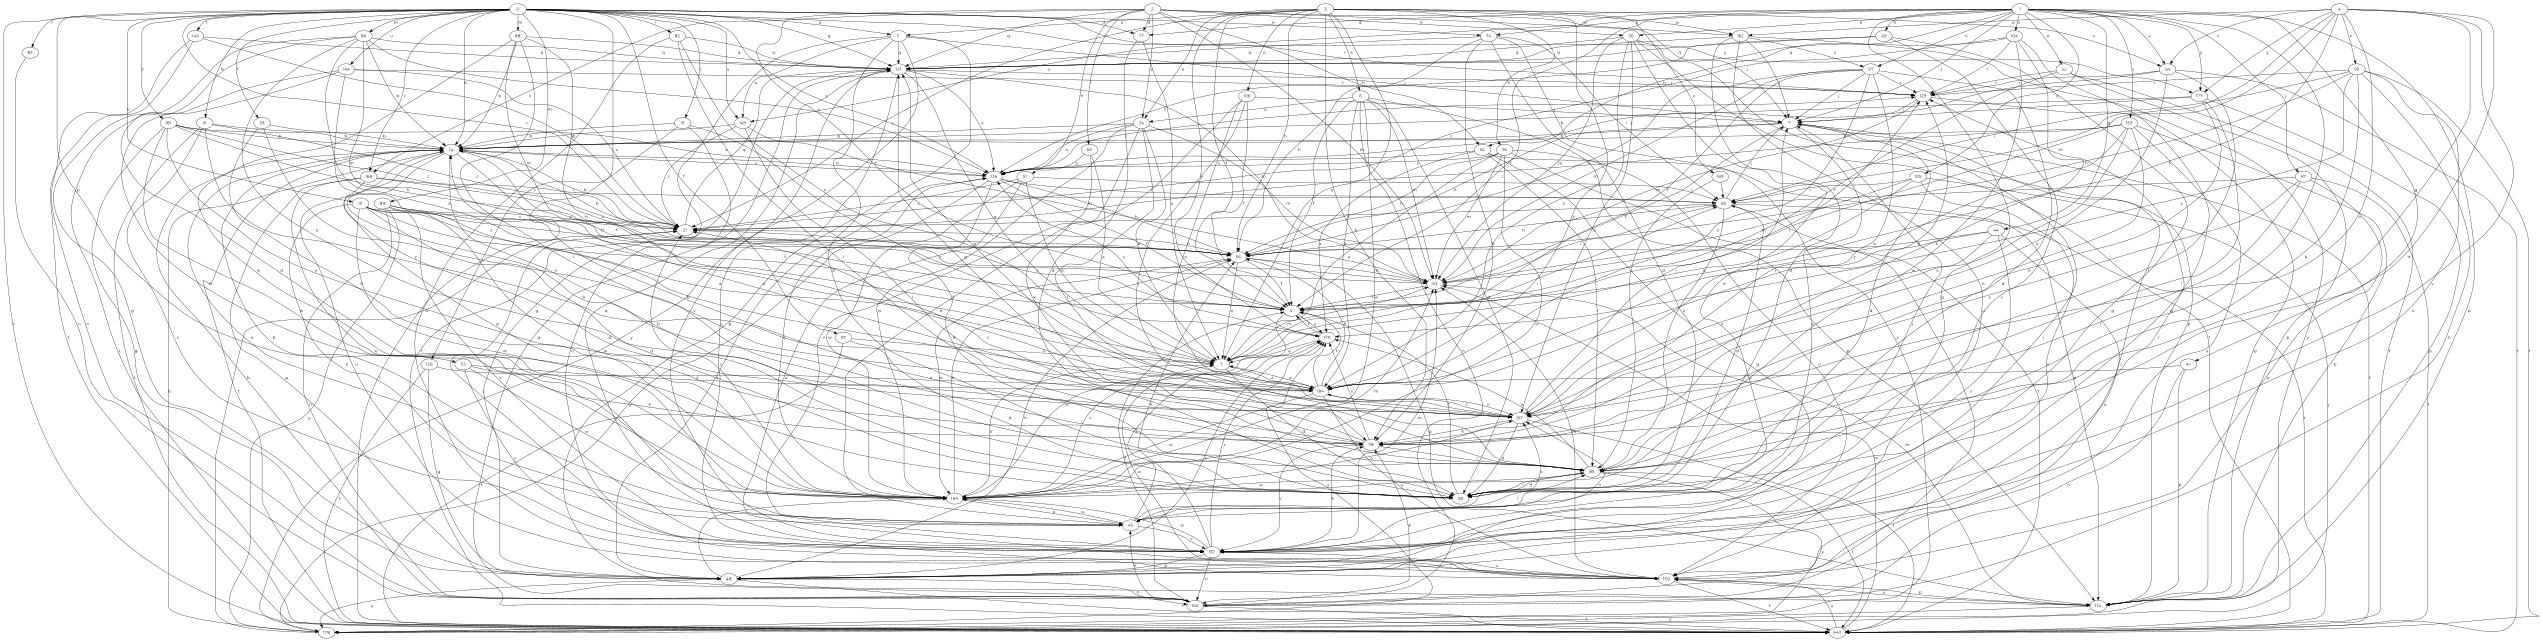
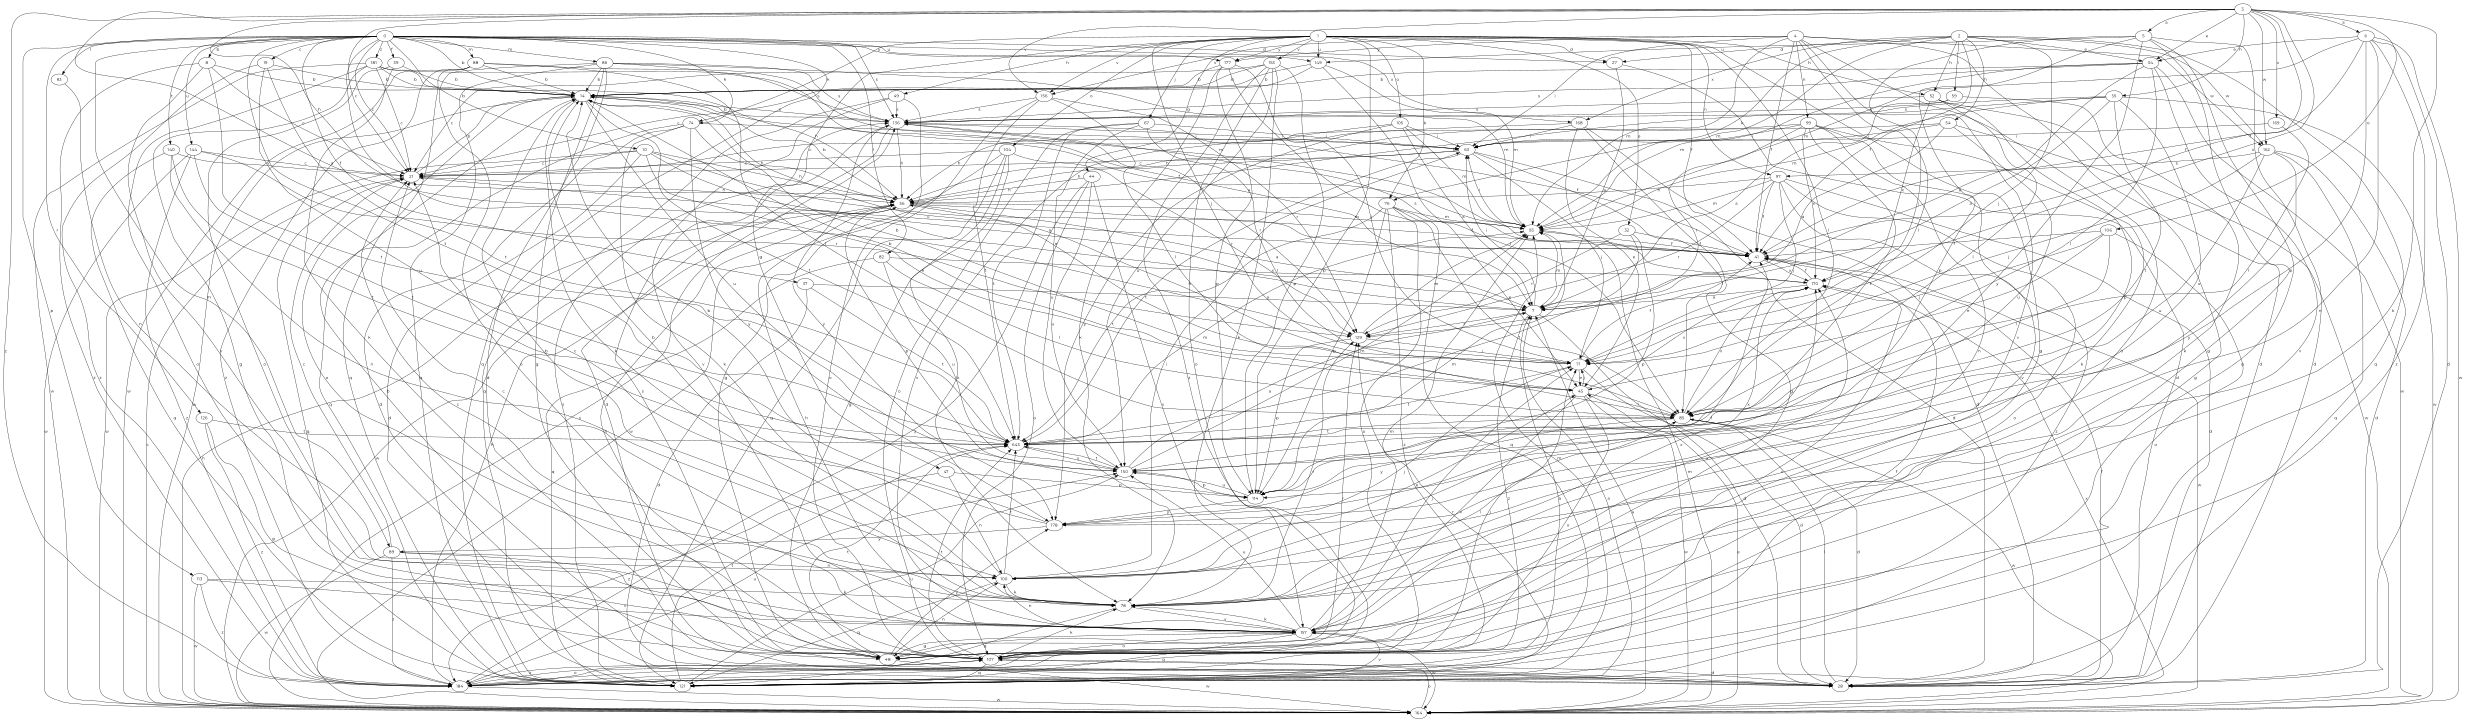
(797, 23) -> none
(1025, 177) -> (1948, 123)
(266, 433) -> (725, 543)
